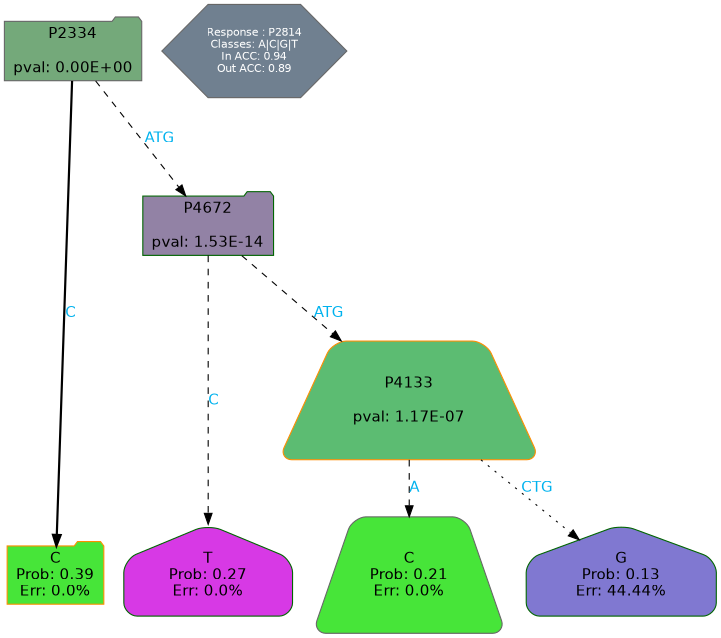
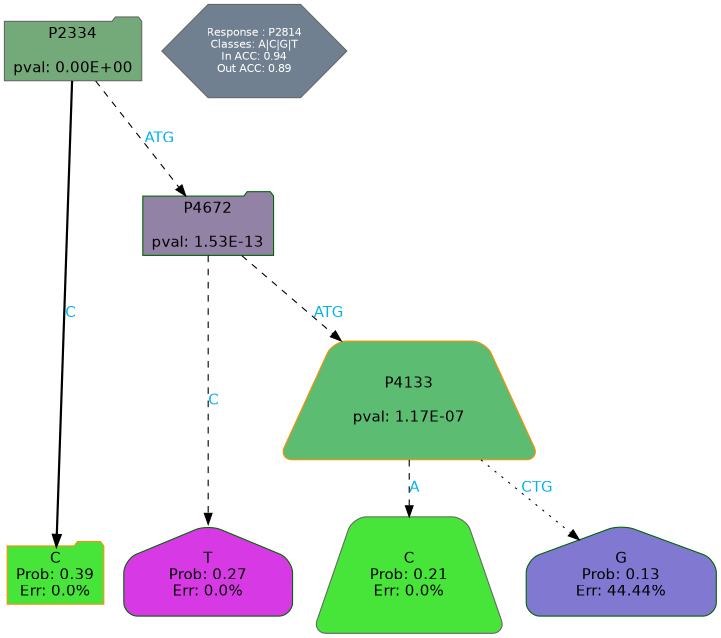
(208, 226) -> (208, 226)
